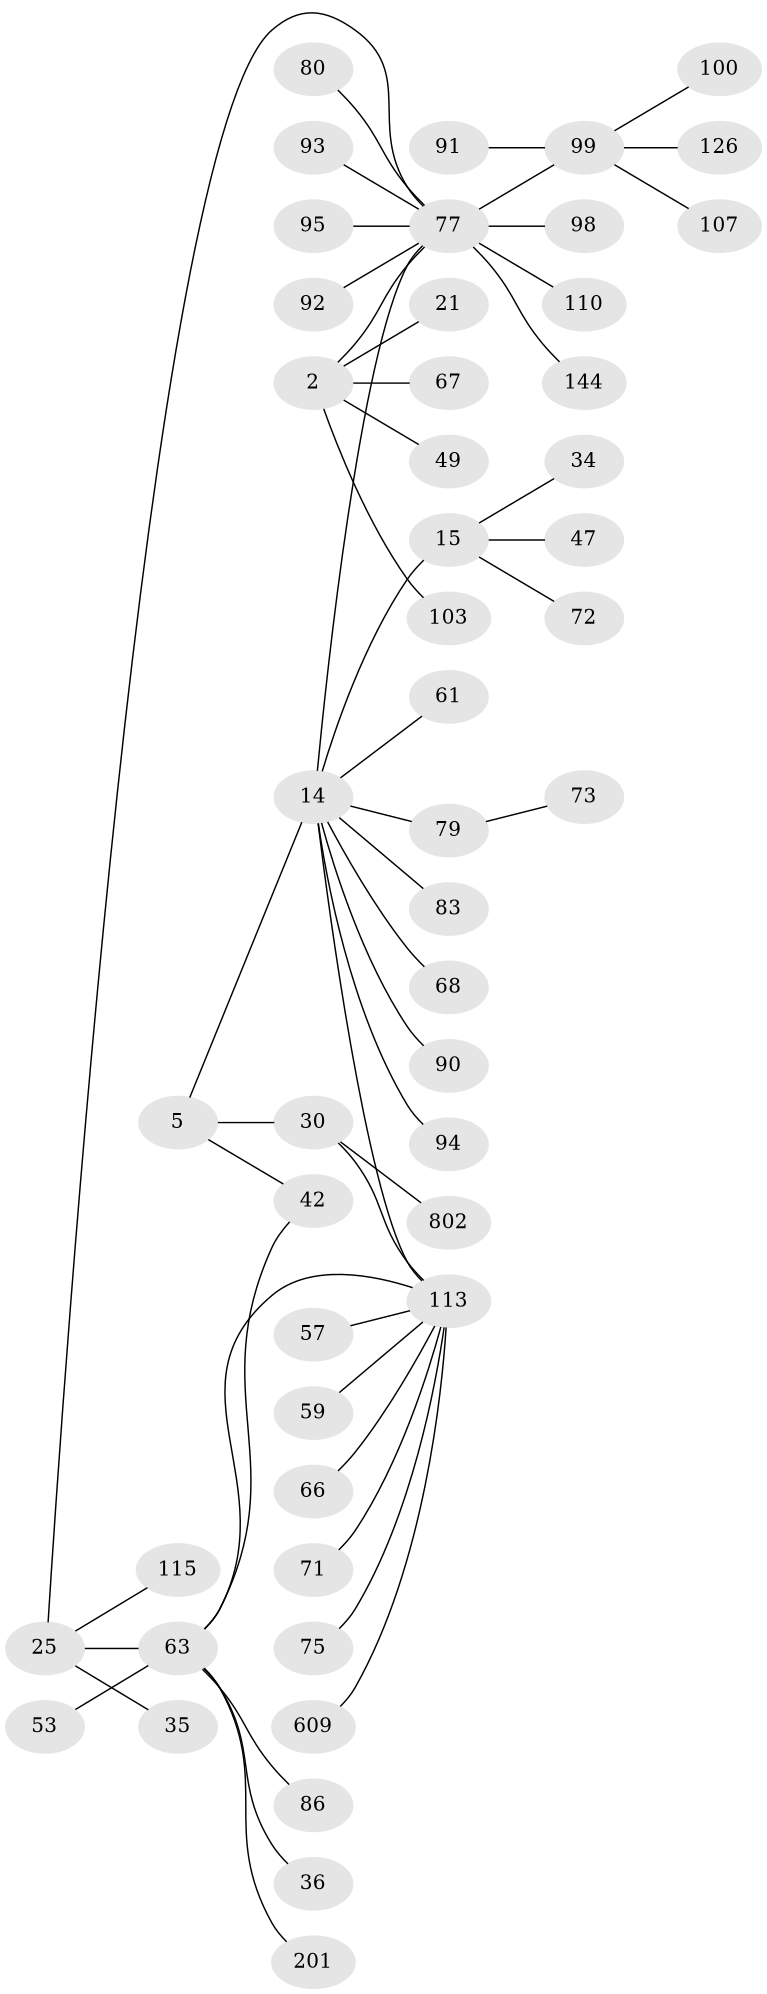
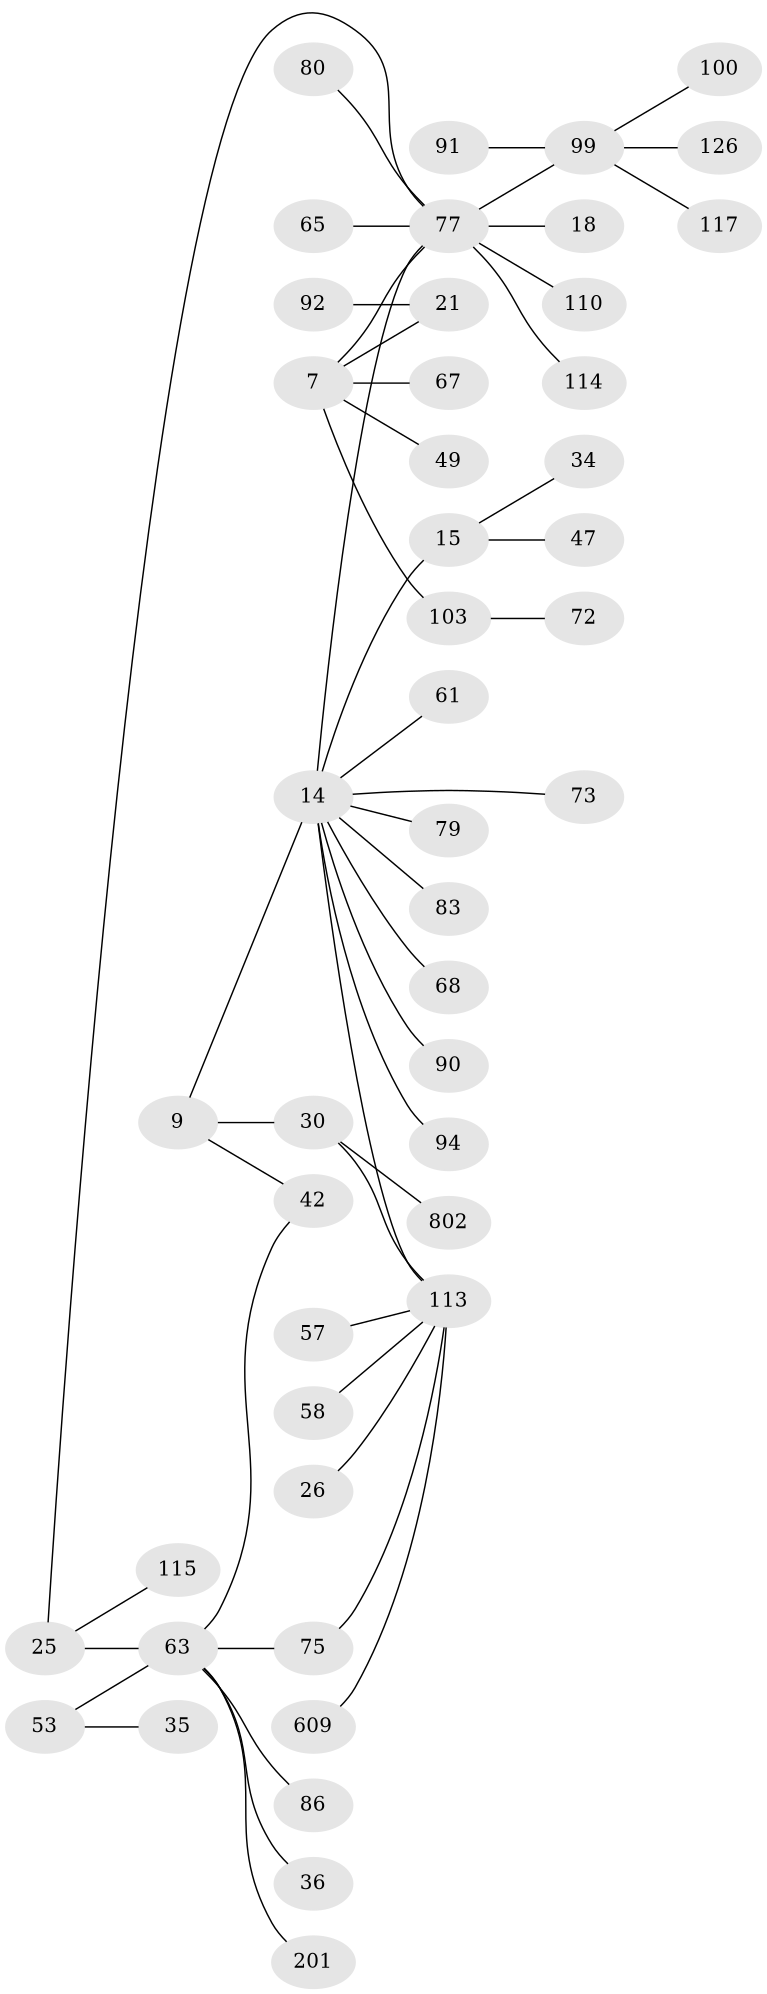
(313, 148) -> none
(313, 226) -> (313, 226)
(584, 226) -> (584, 226)
(720, 226) -> (720, 226)
(381, 265) -> (370, 305)
(313, 383) -> (313, 383)
(584, 383) -> (584, 383)
(517, 579) -> (518, 618)
(517, 814) -> (449, 790)
(178, 1123) -> (178, 1123)
(226, 1386) -> (246, 1648)
(313, 1413) -> (313, 1413)
(313, 1492) -> (313, 1492)
(313, 1570) -> none
(103, 1682) -> (112, 1727)
